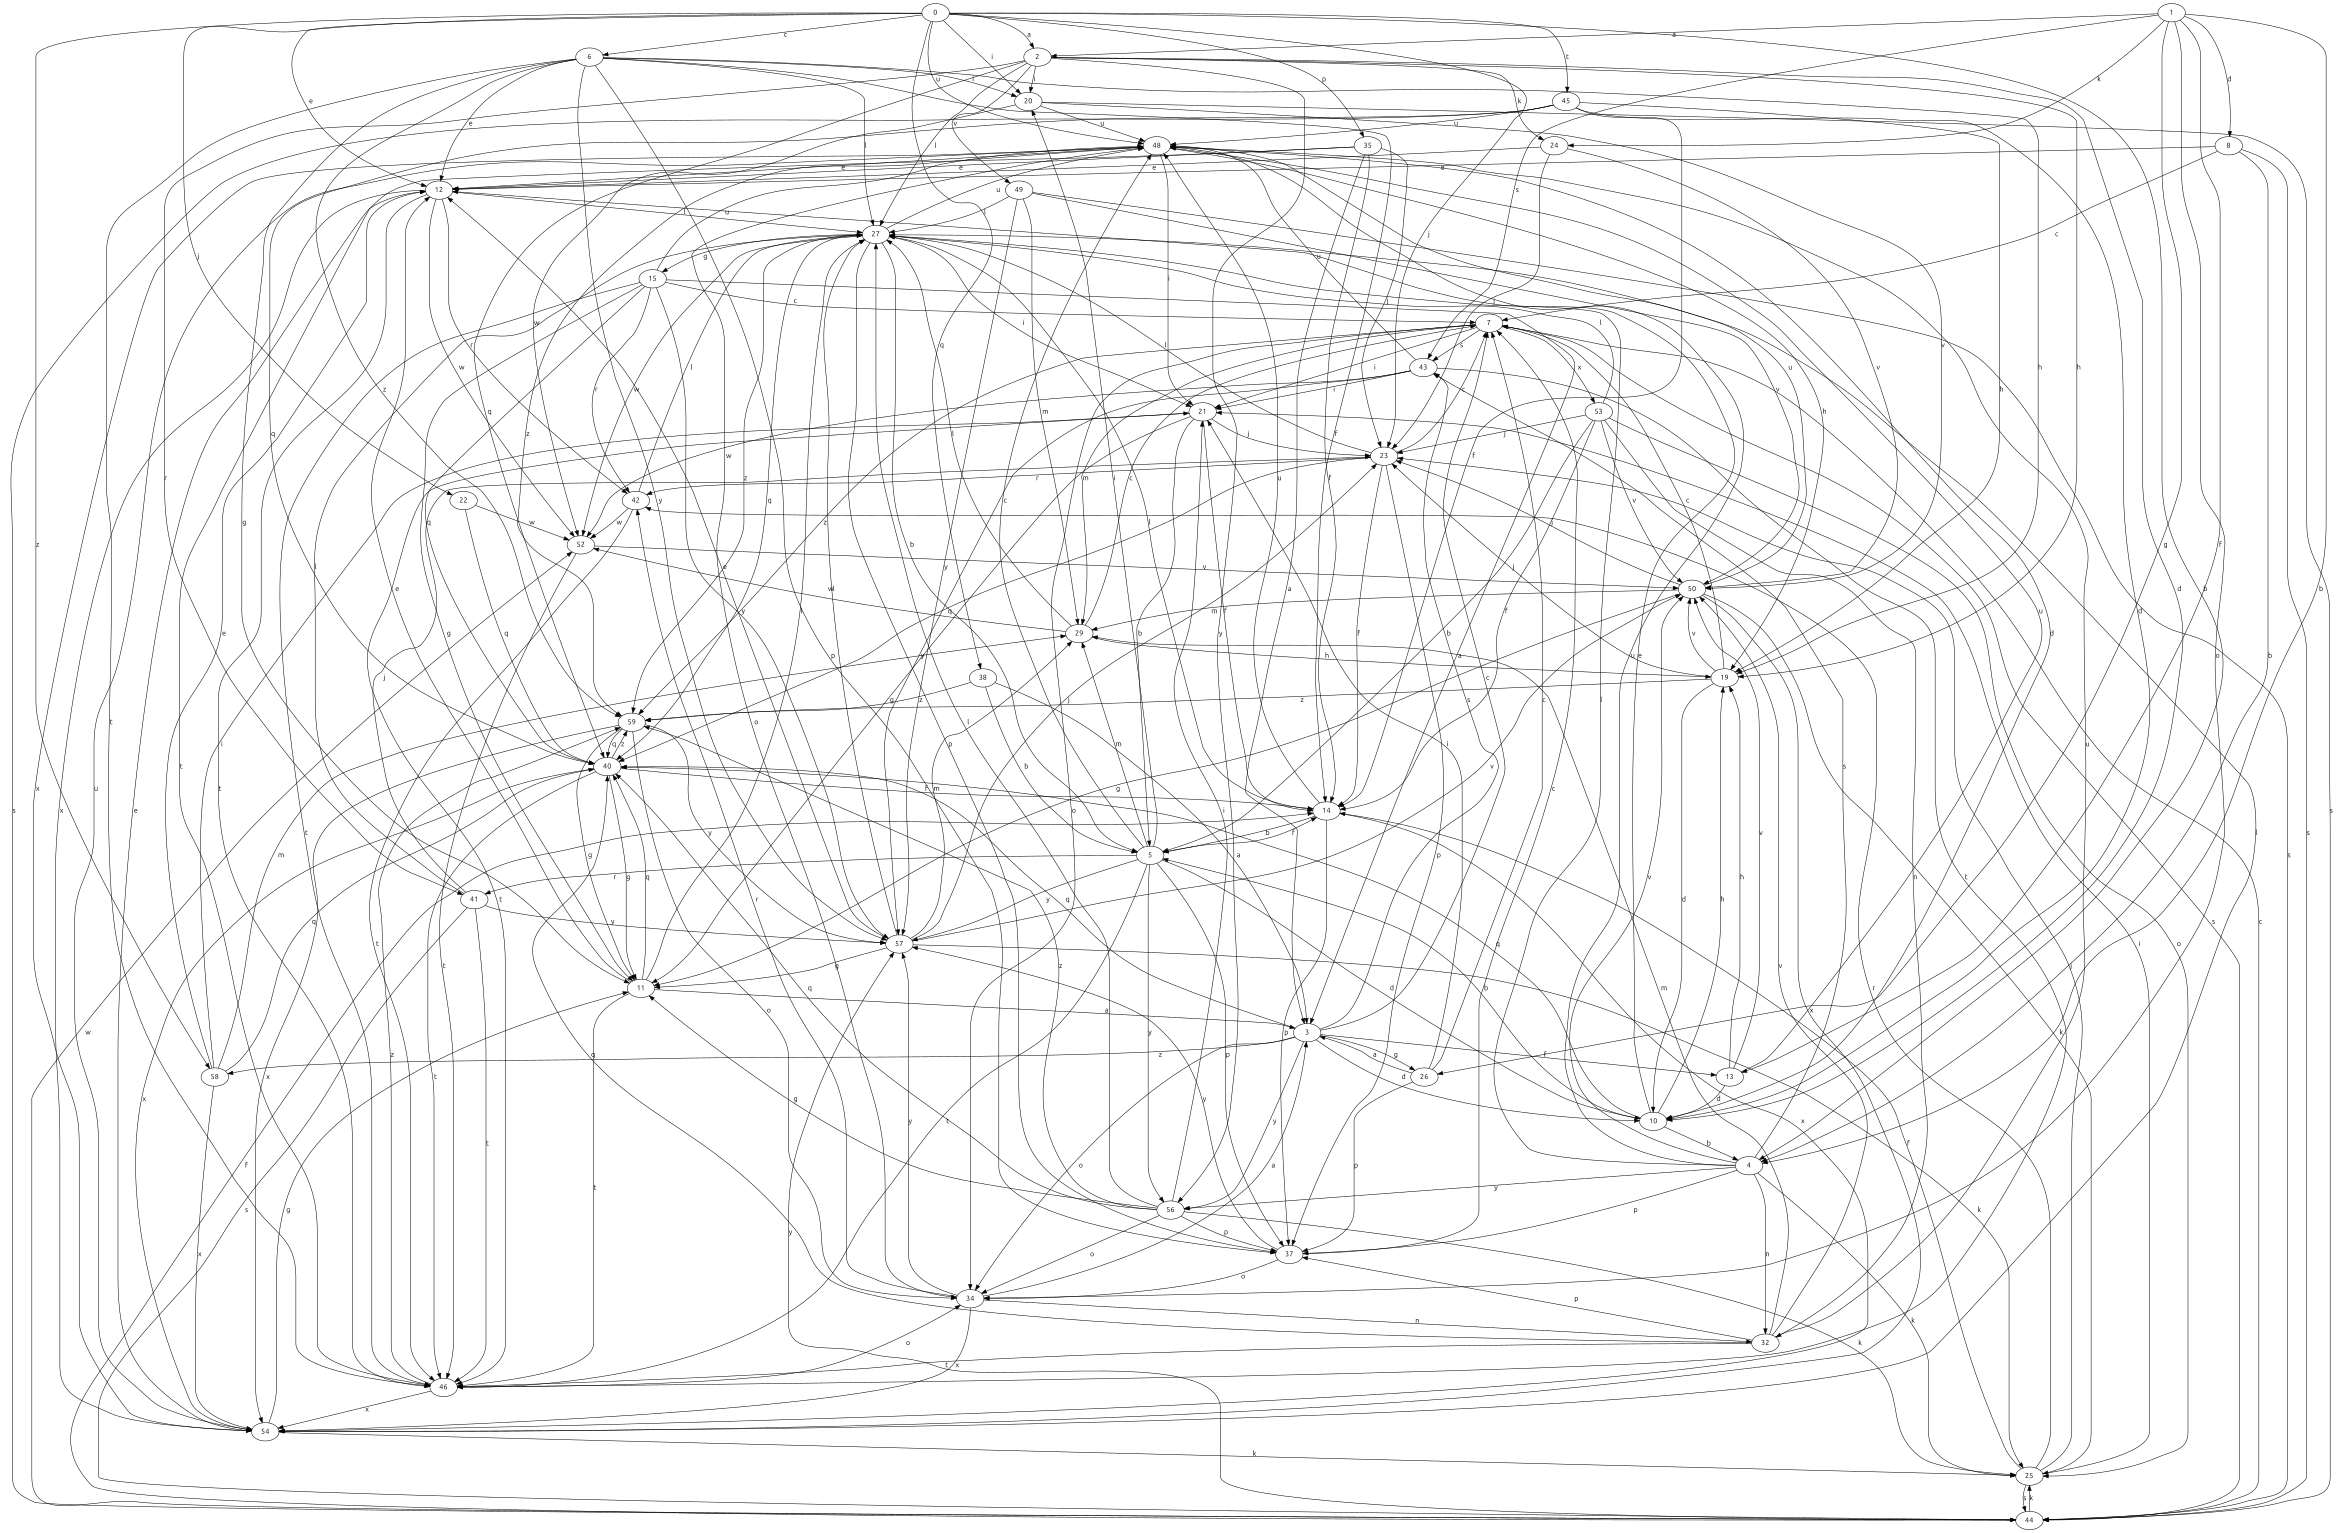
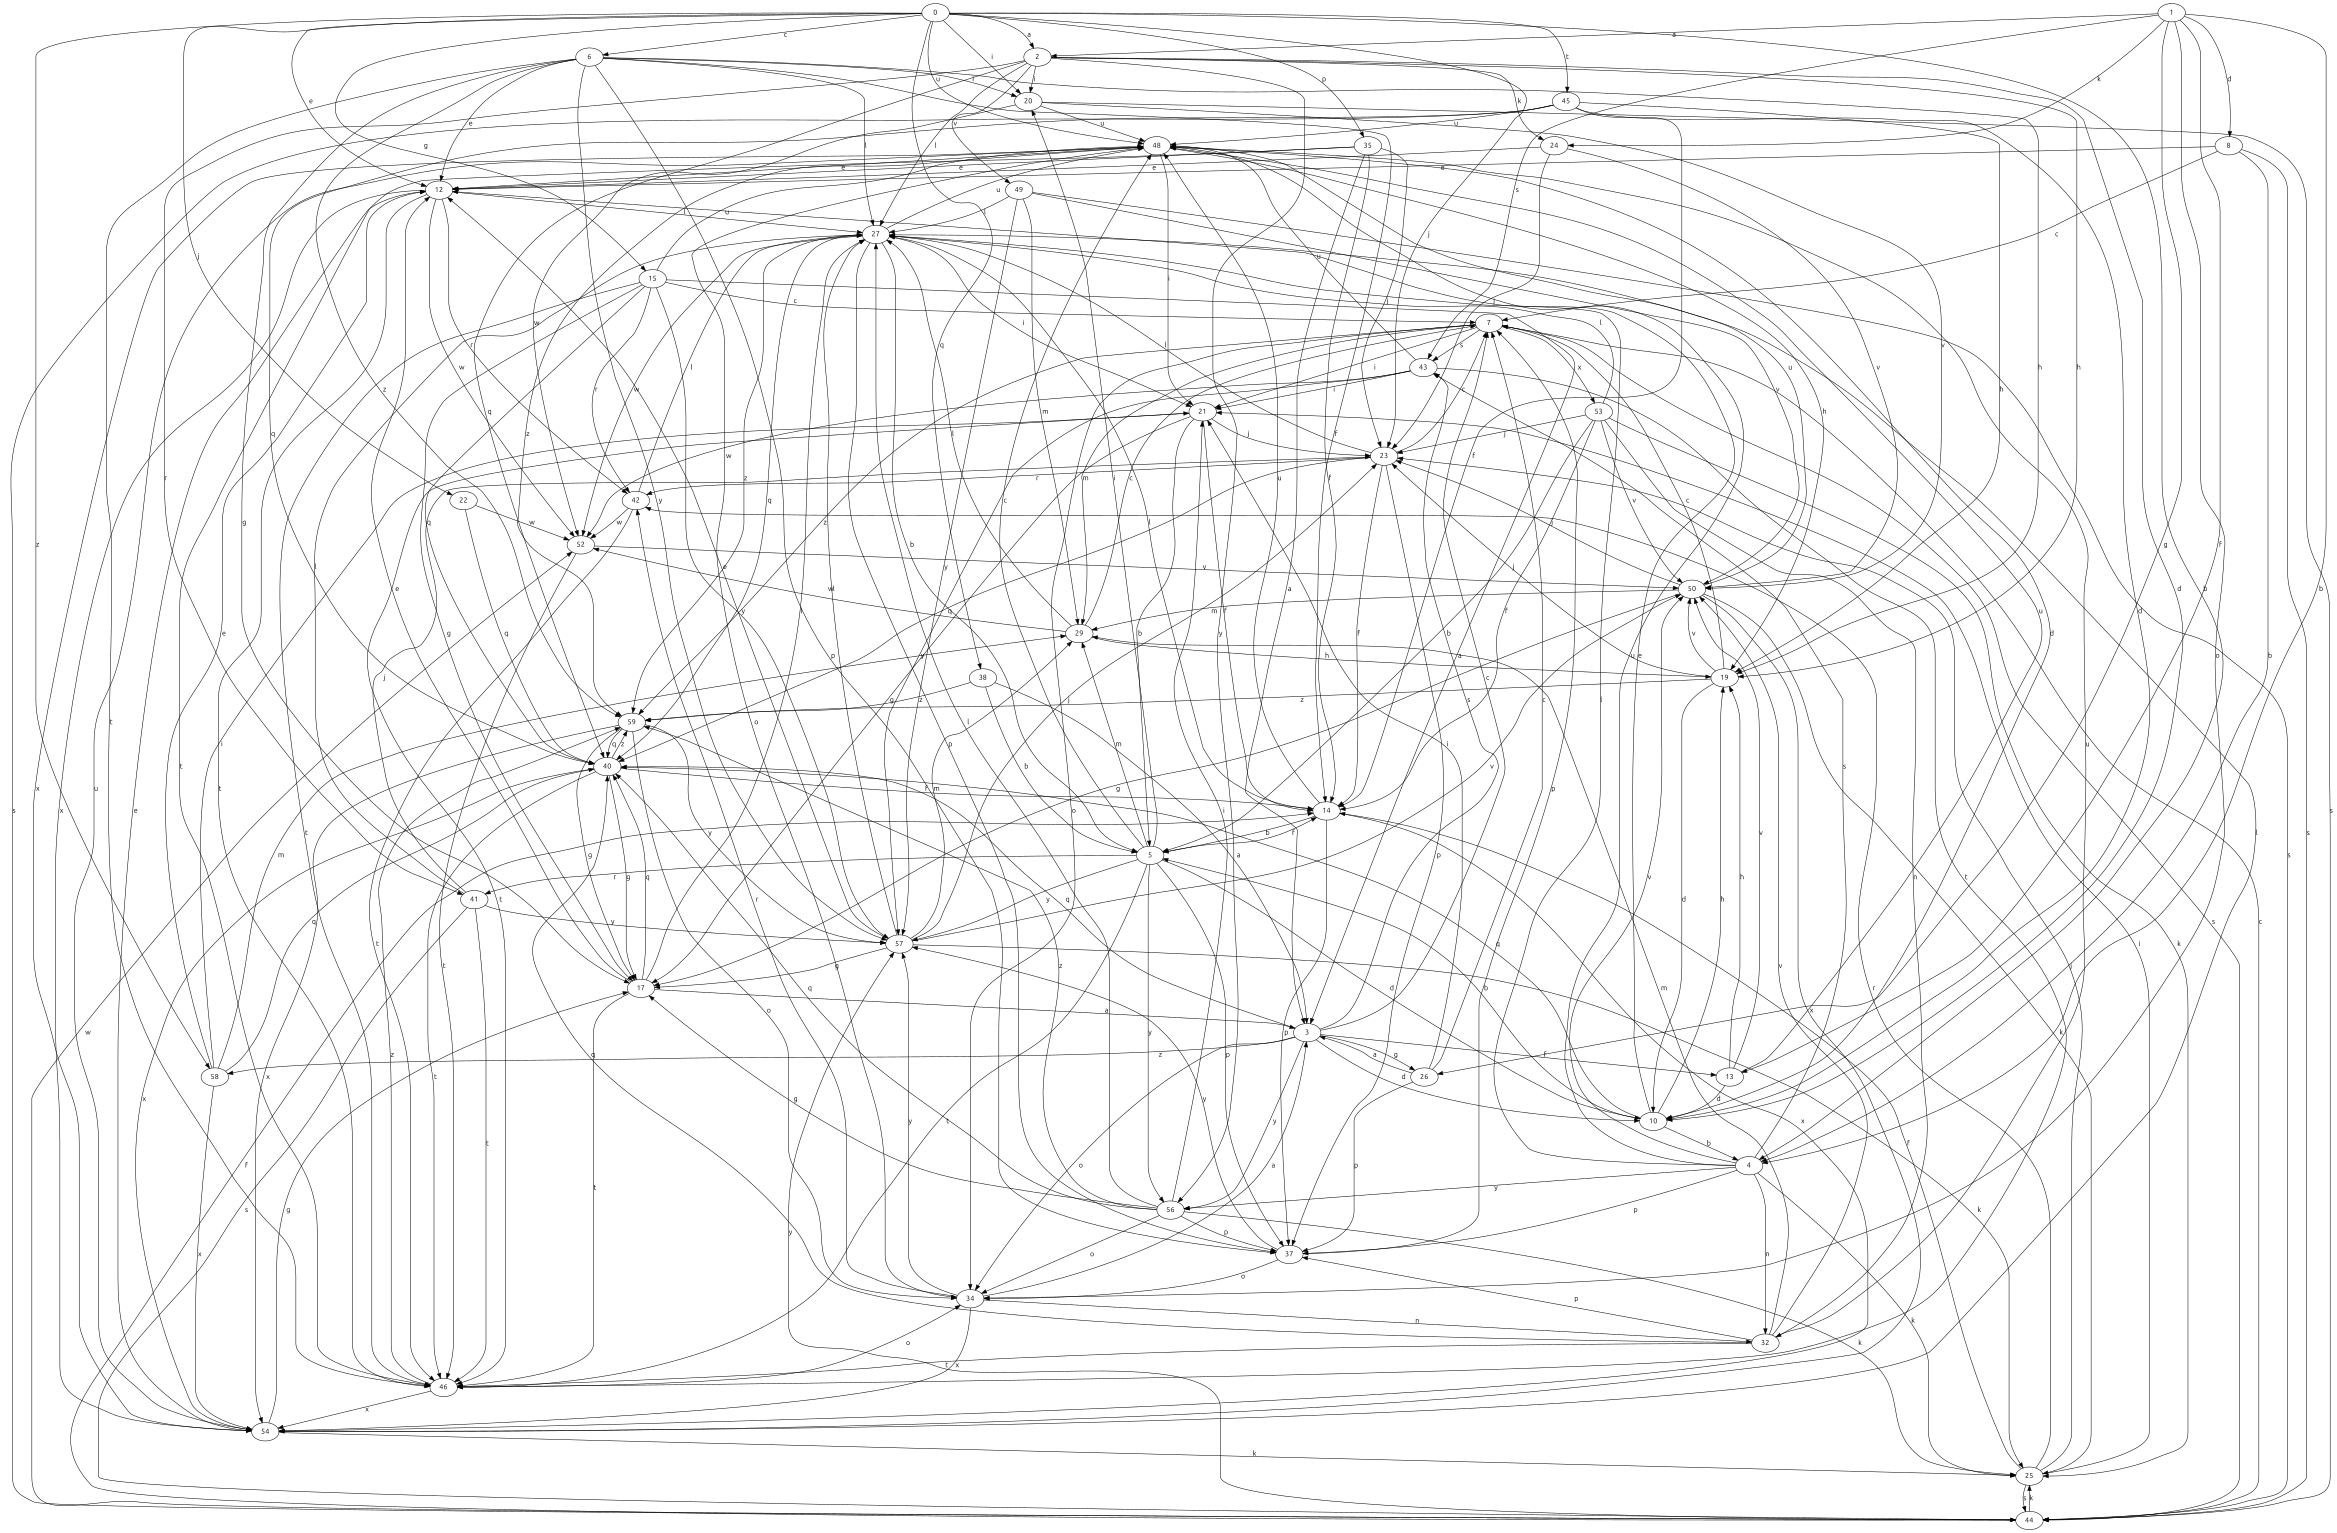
(762, 241) -> (439, 49)
(1554, 789) -> (1554, 789)
(2179, 944) -> (2179, 944)
(641, 988) -> (641, 988)
